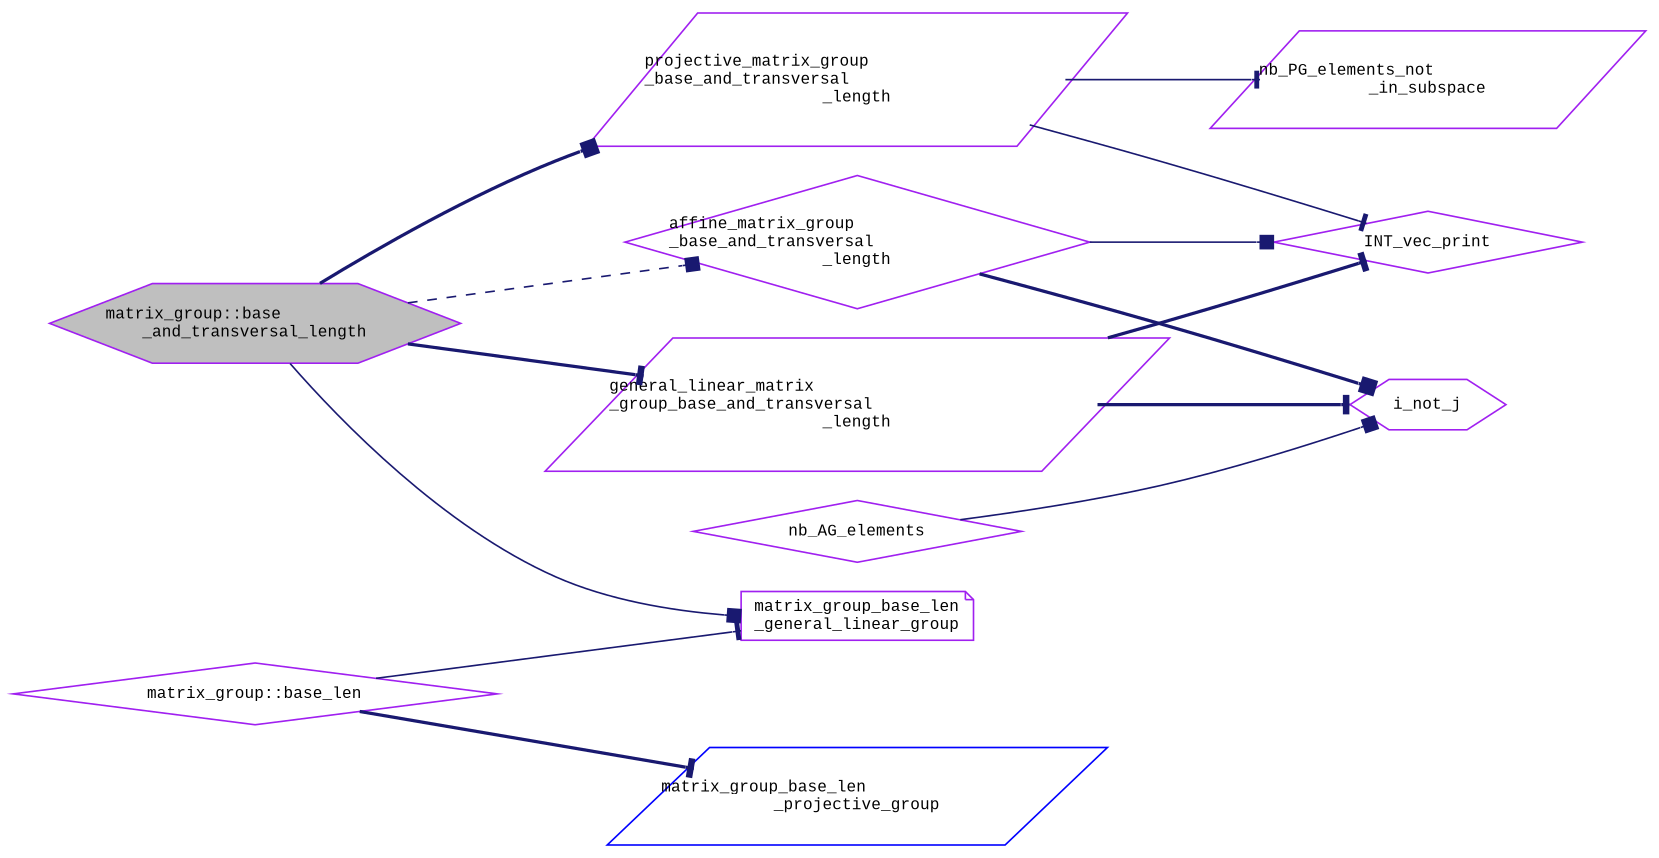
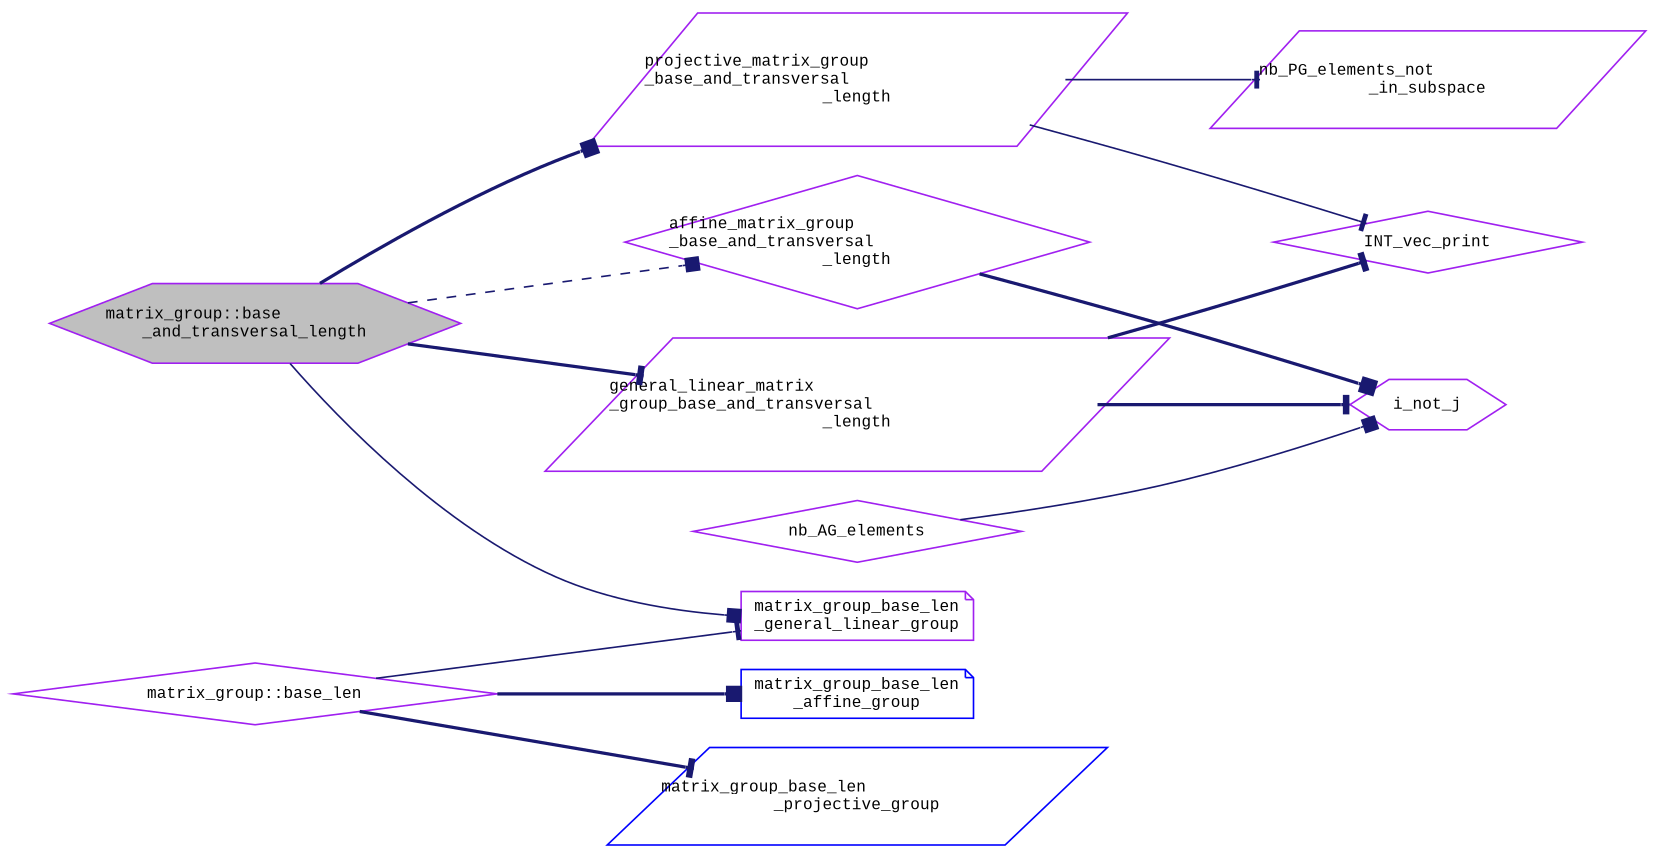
(1173, 242) -> none
none -> (857, 694)
